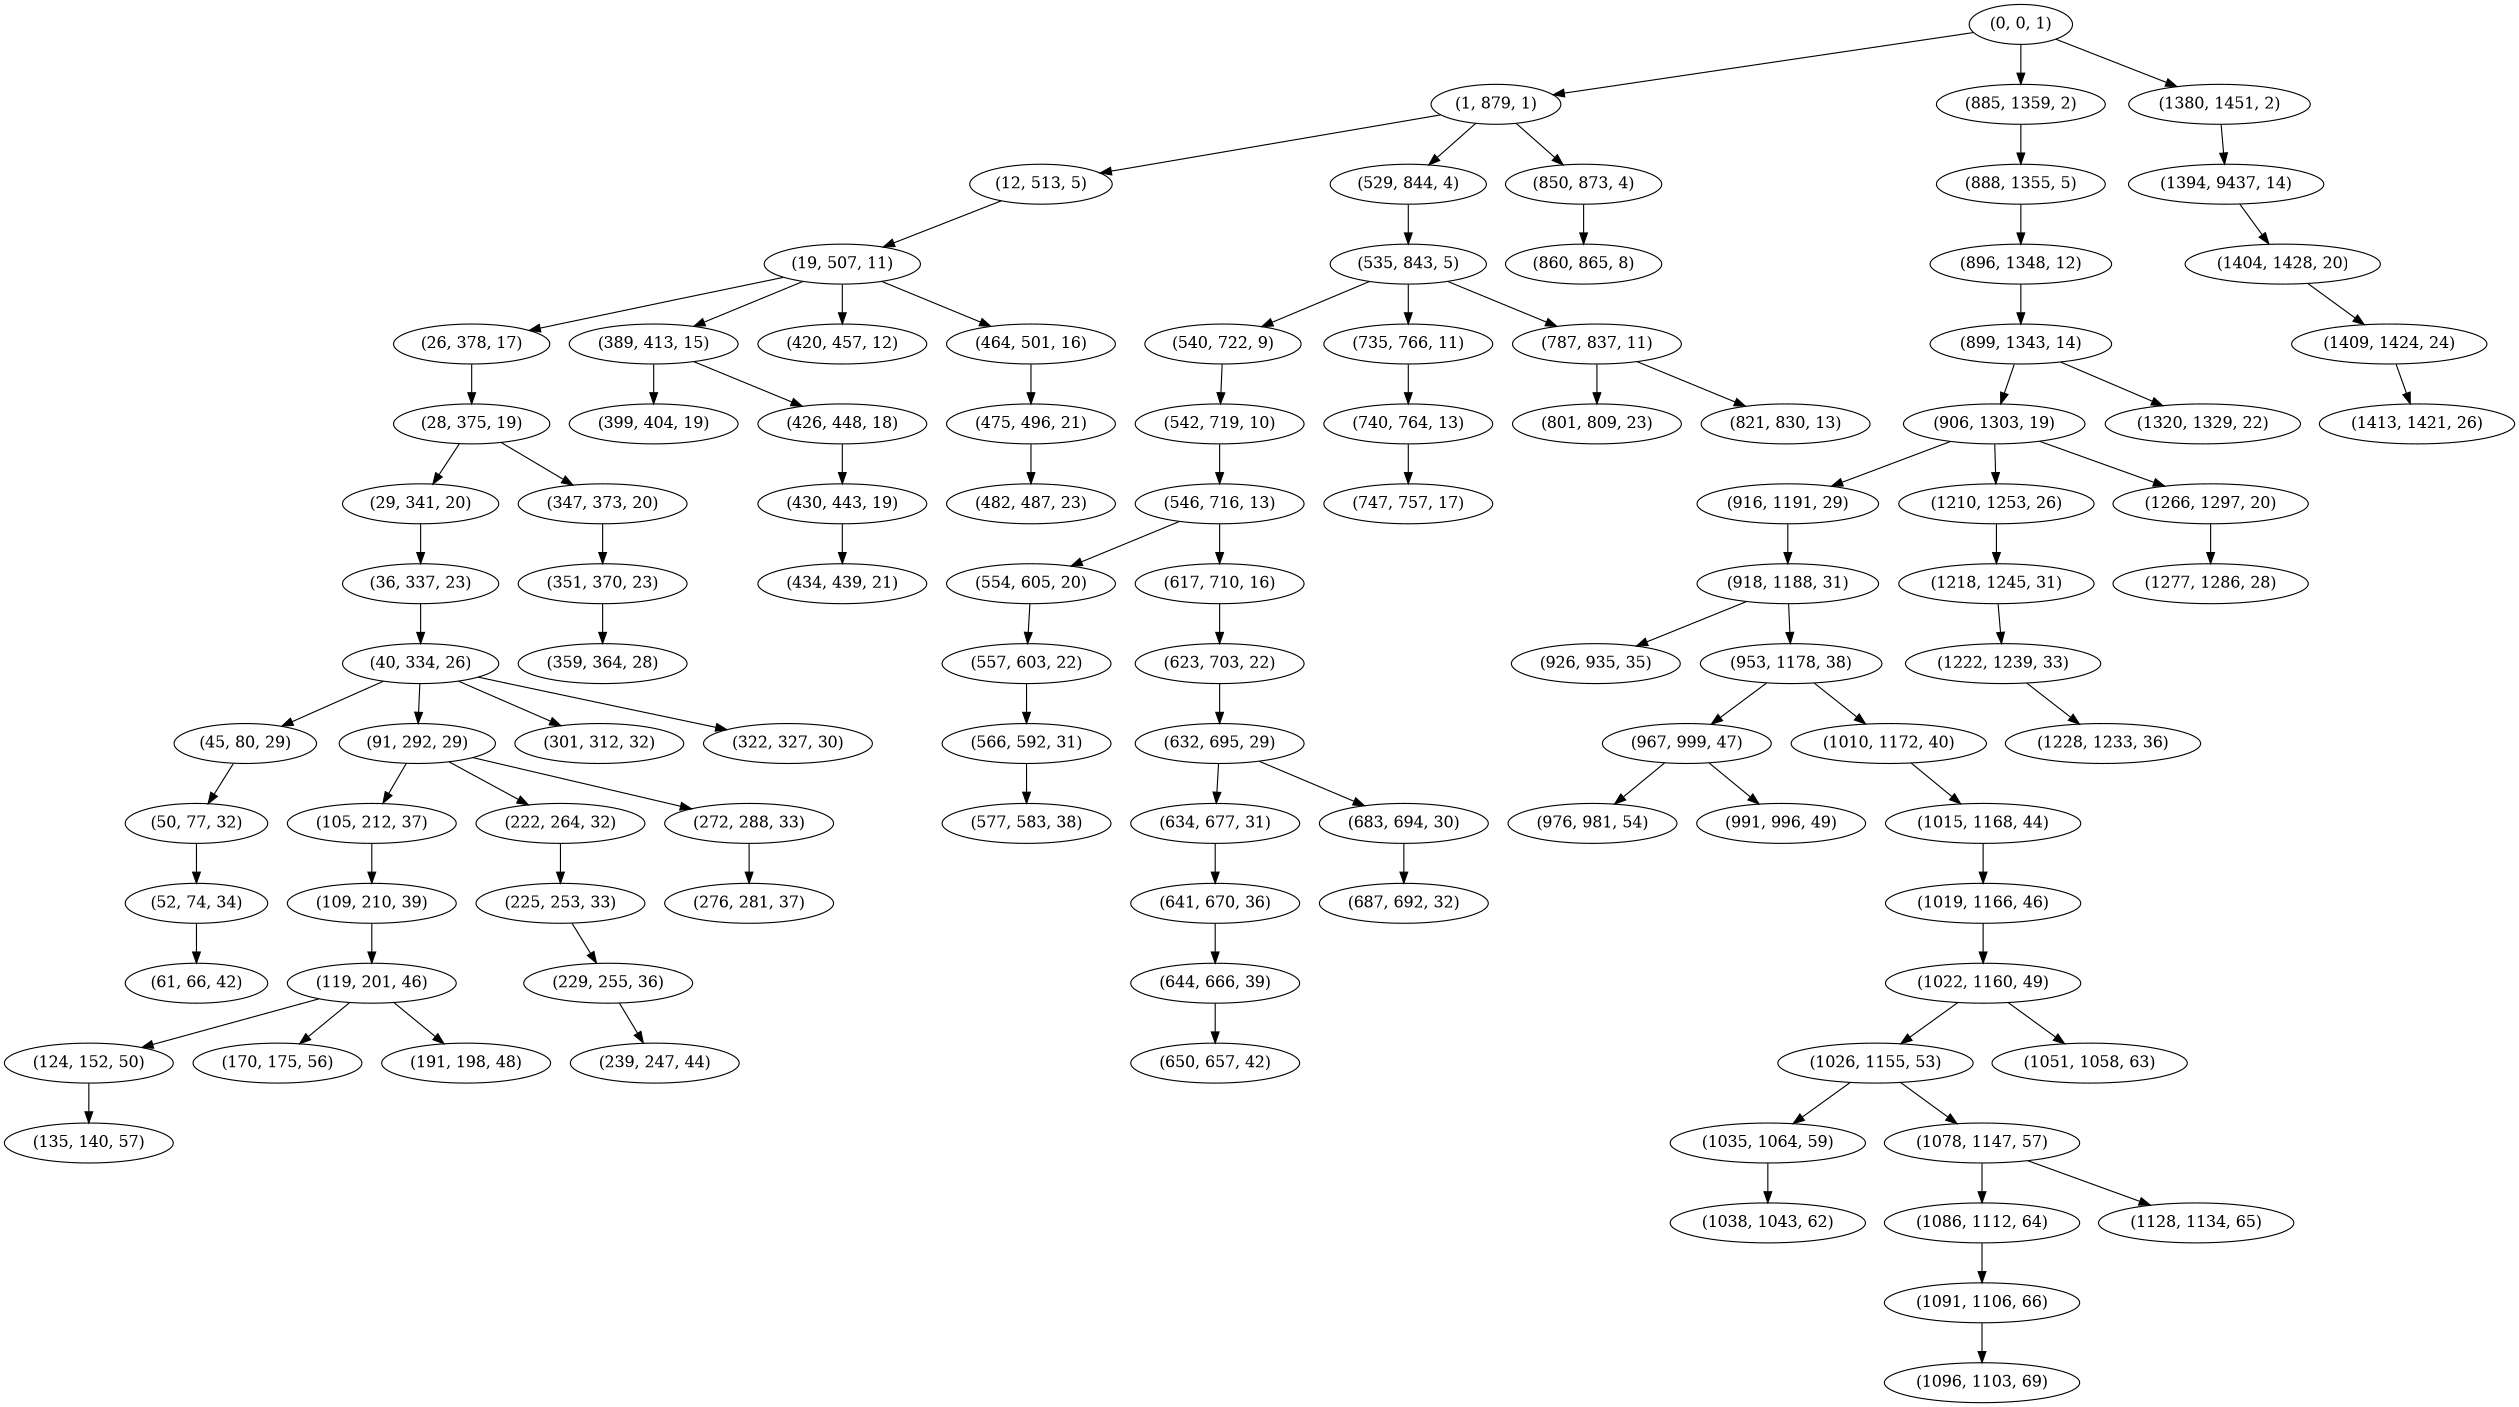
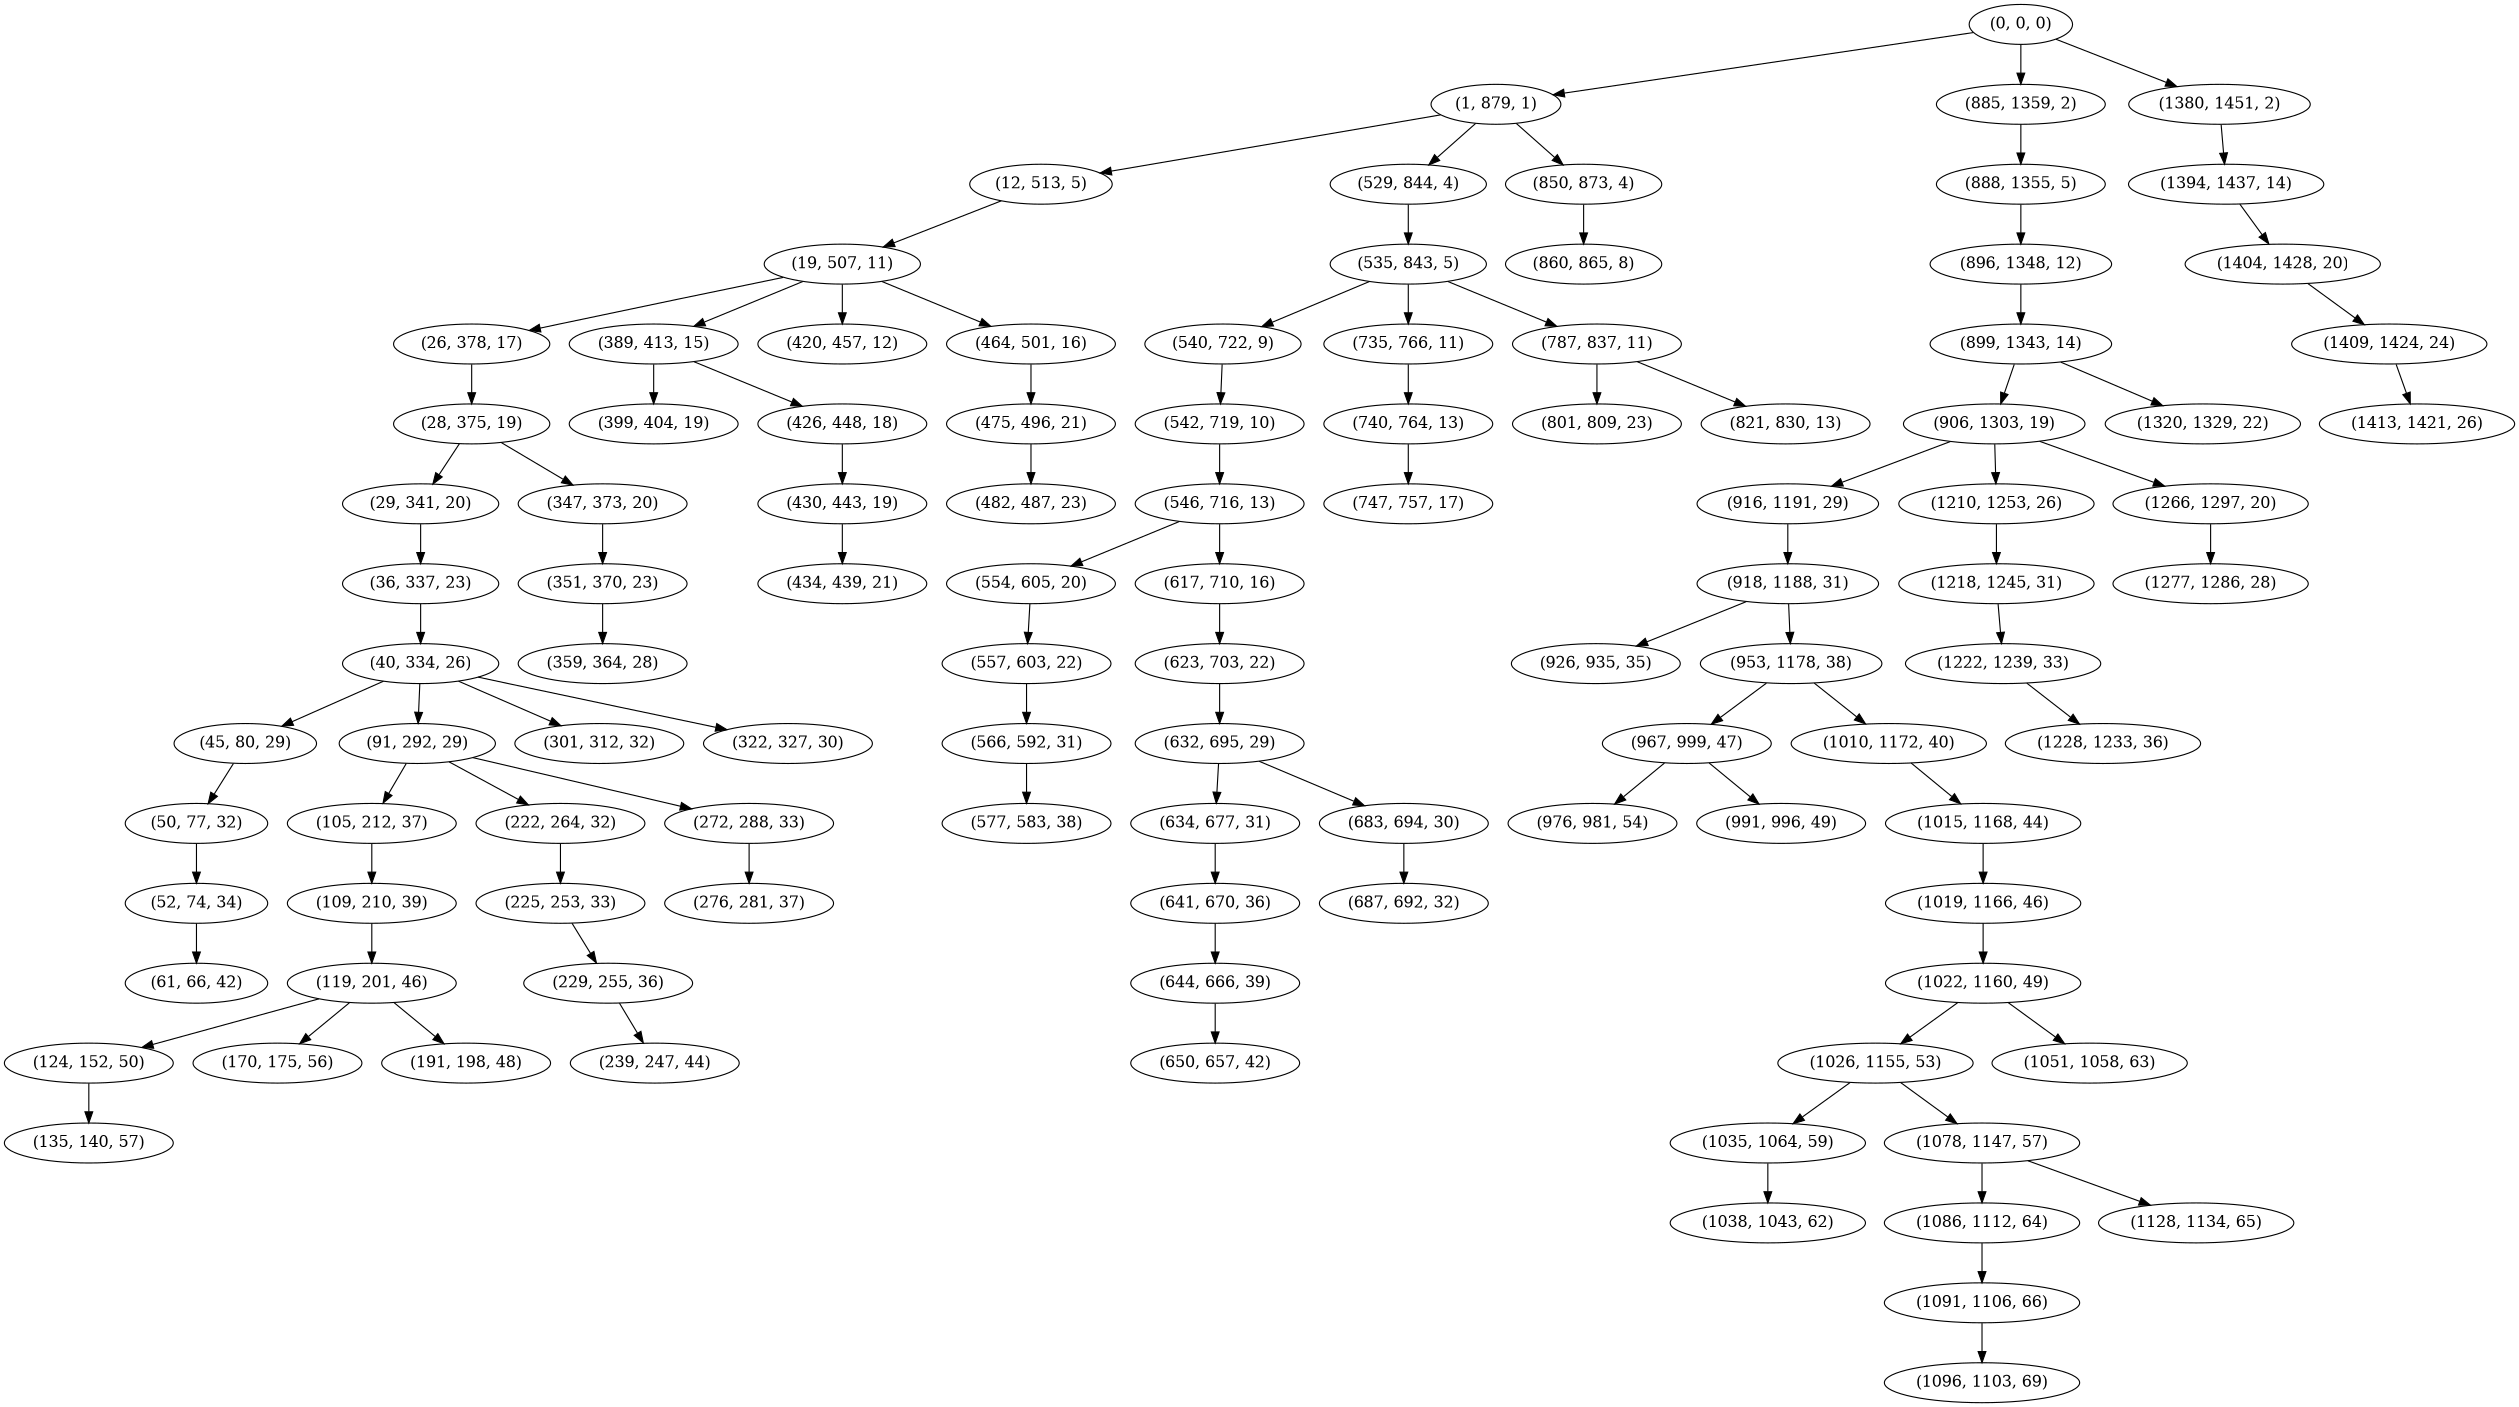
(2021, 24) -> (2021, 24)
(2226, 184) -> (2226, 184)
